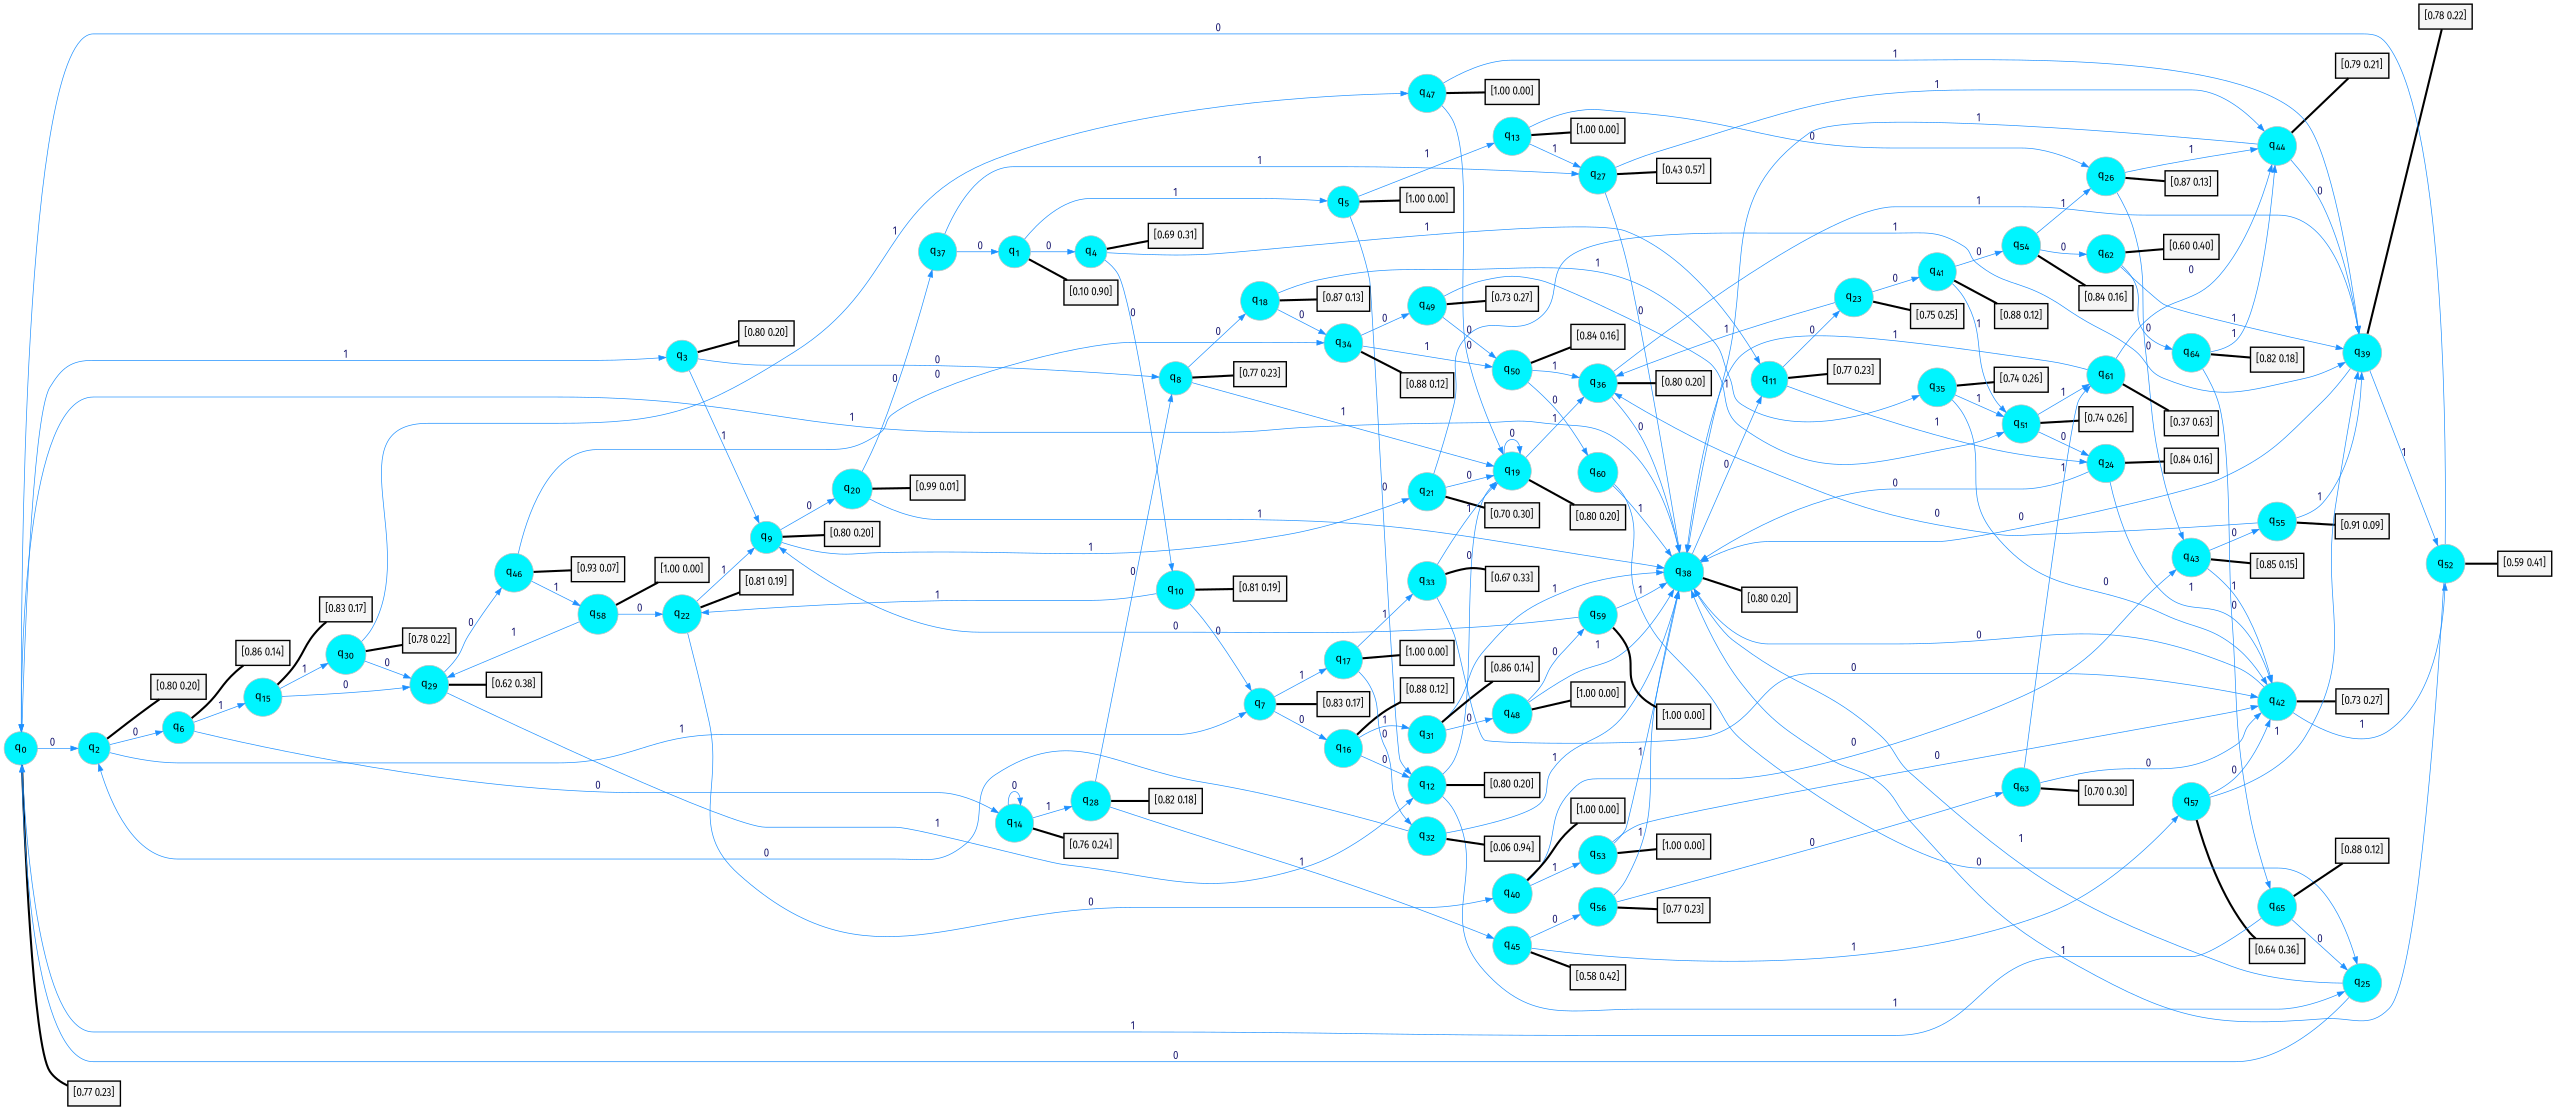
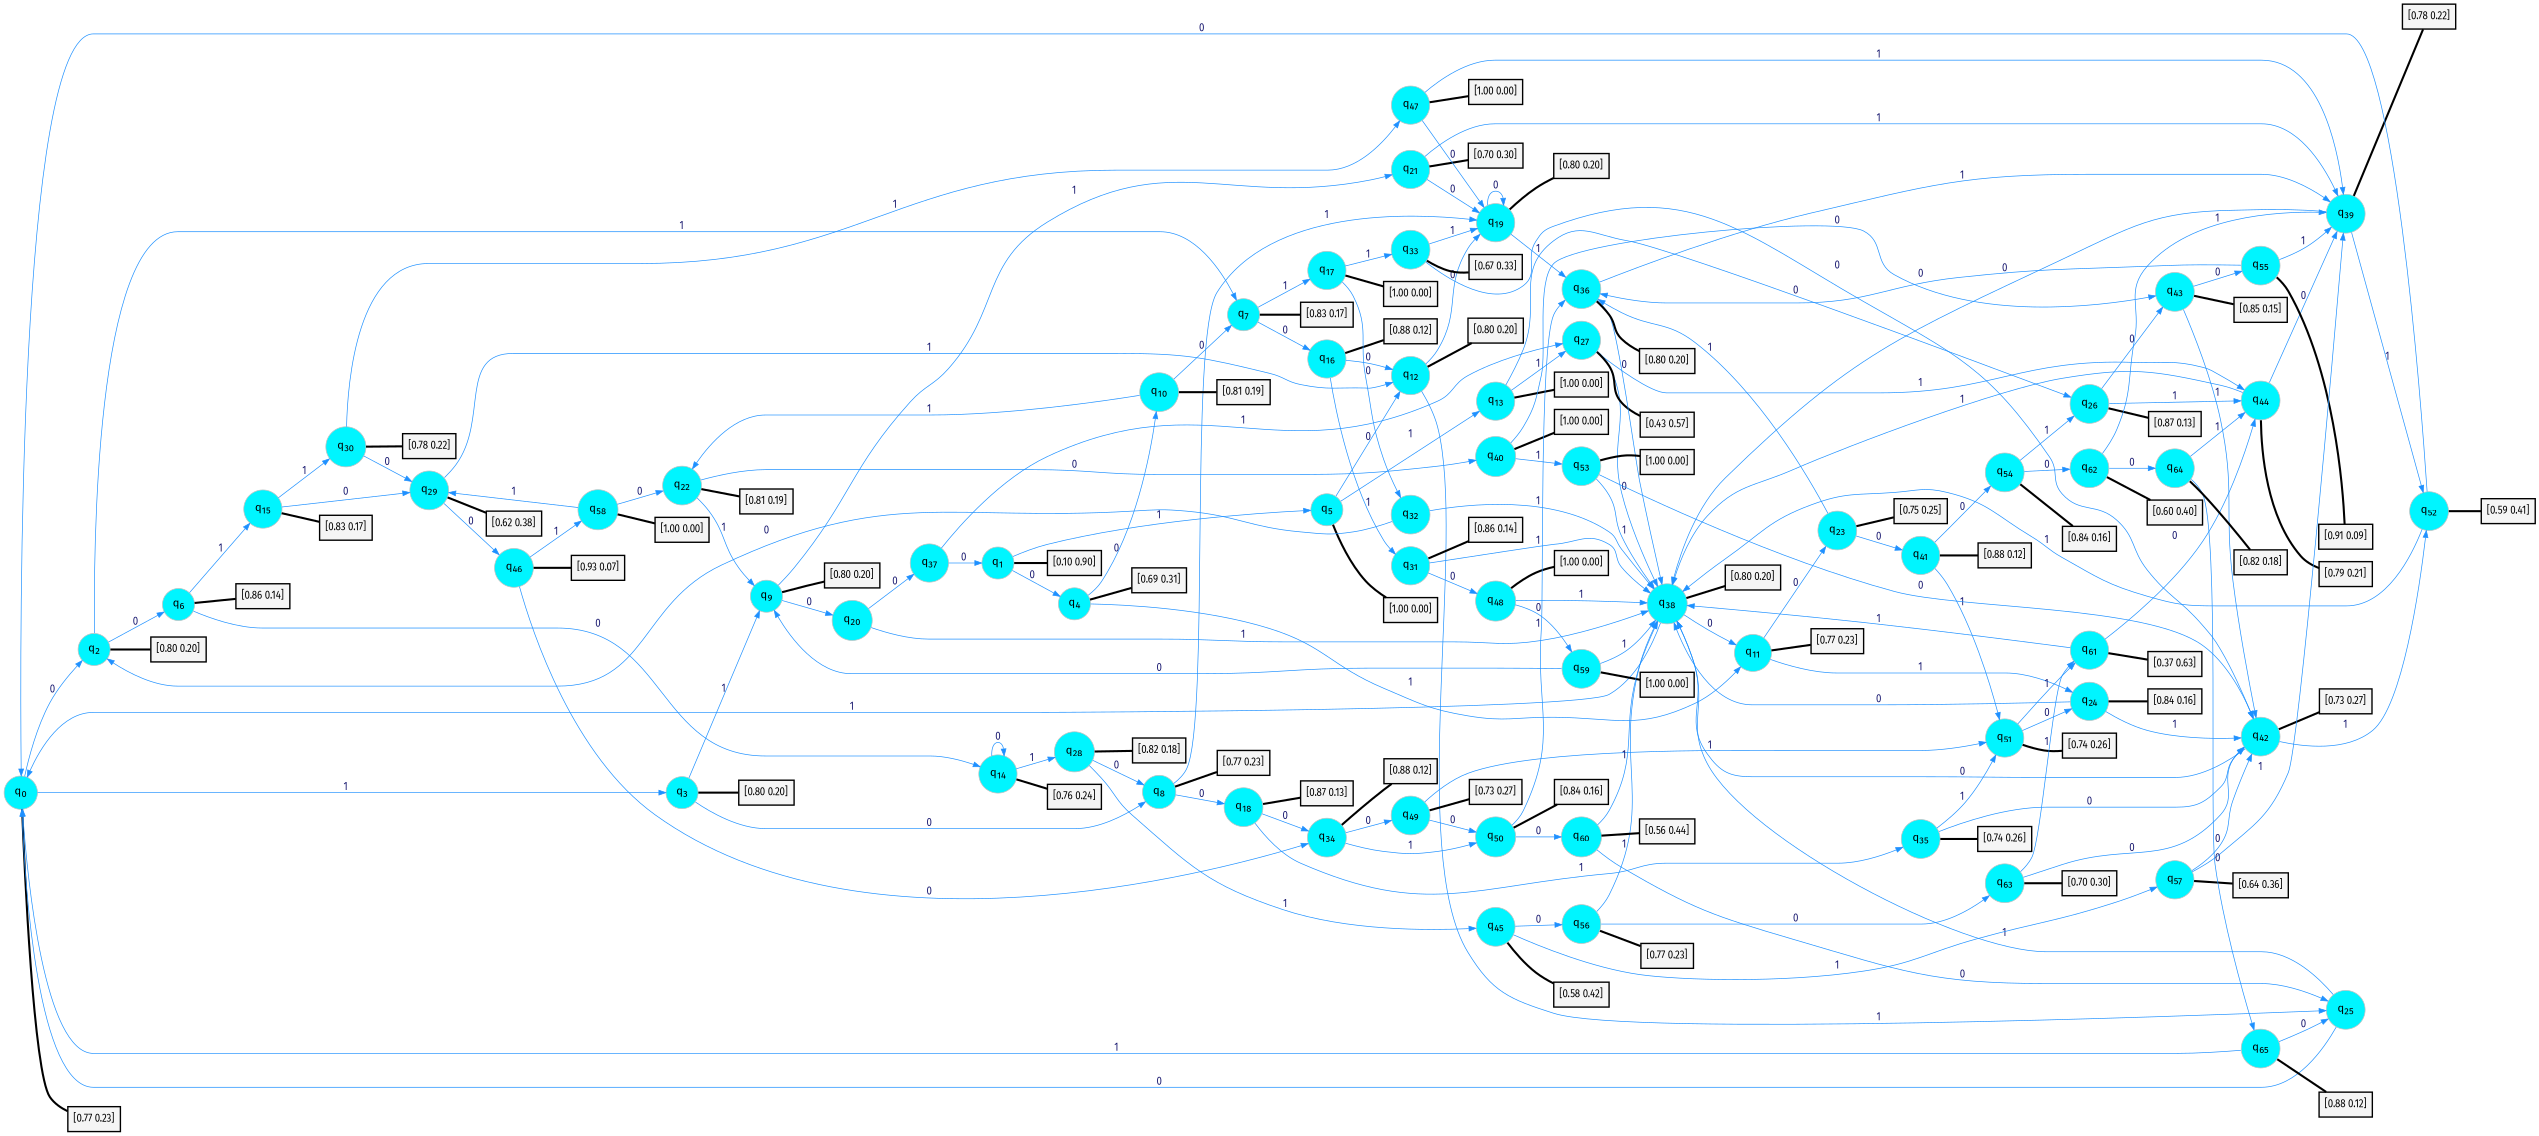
(938, 488) -> none
none -> (1667, 831)
(1512, 849) -> none
